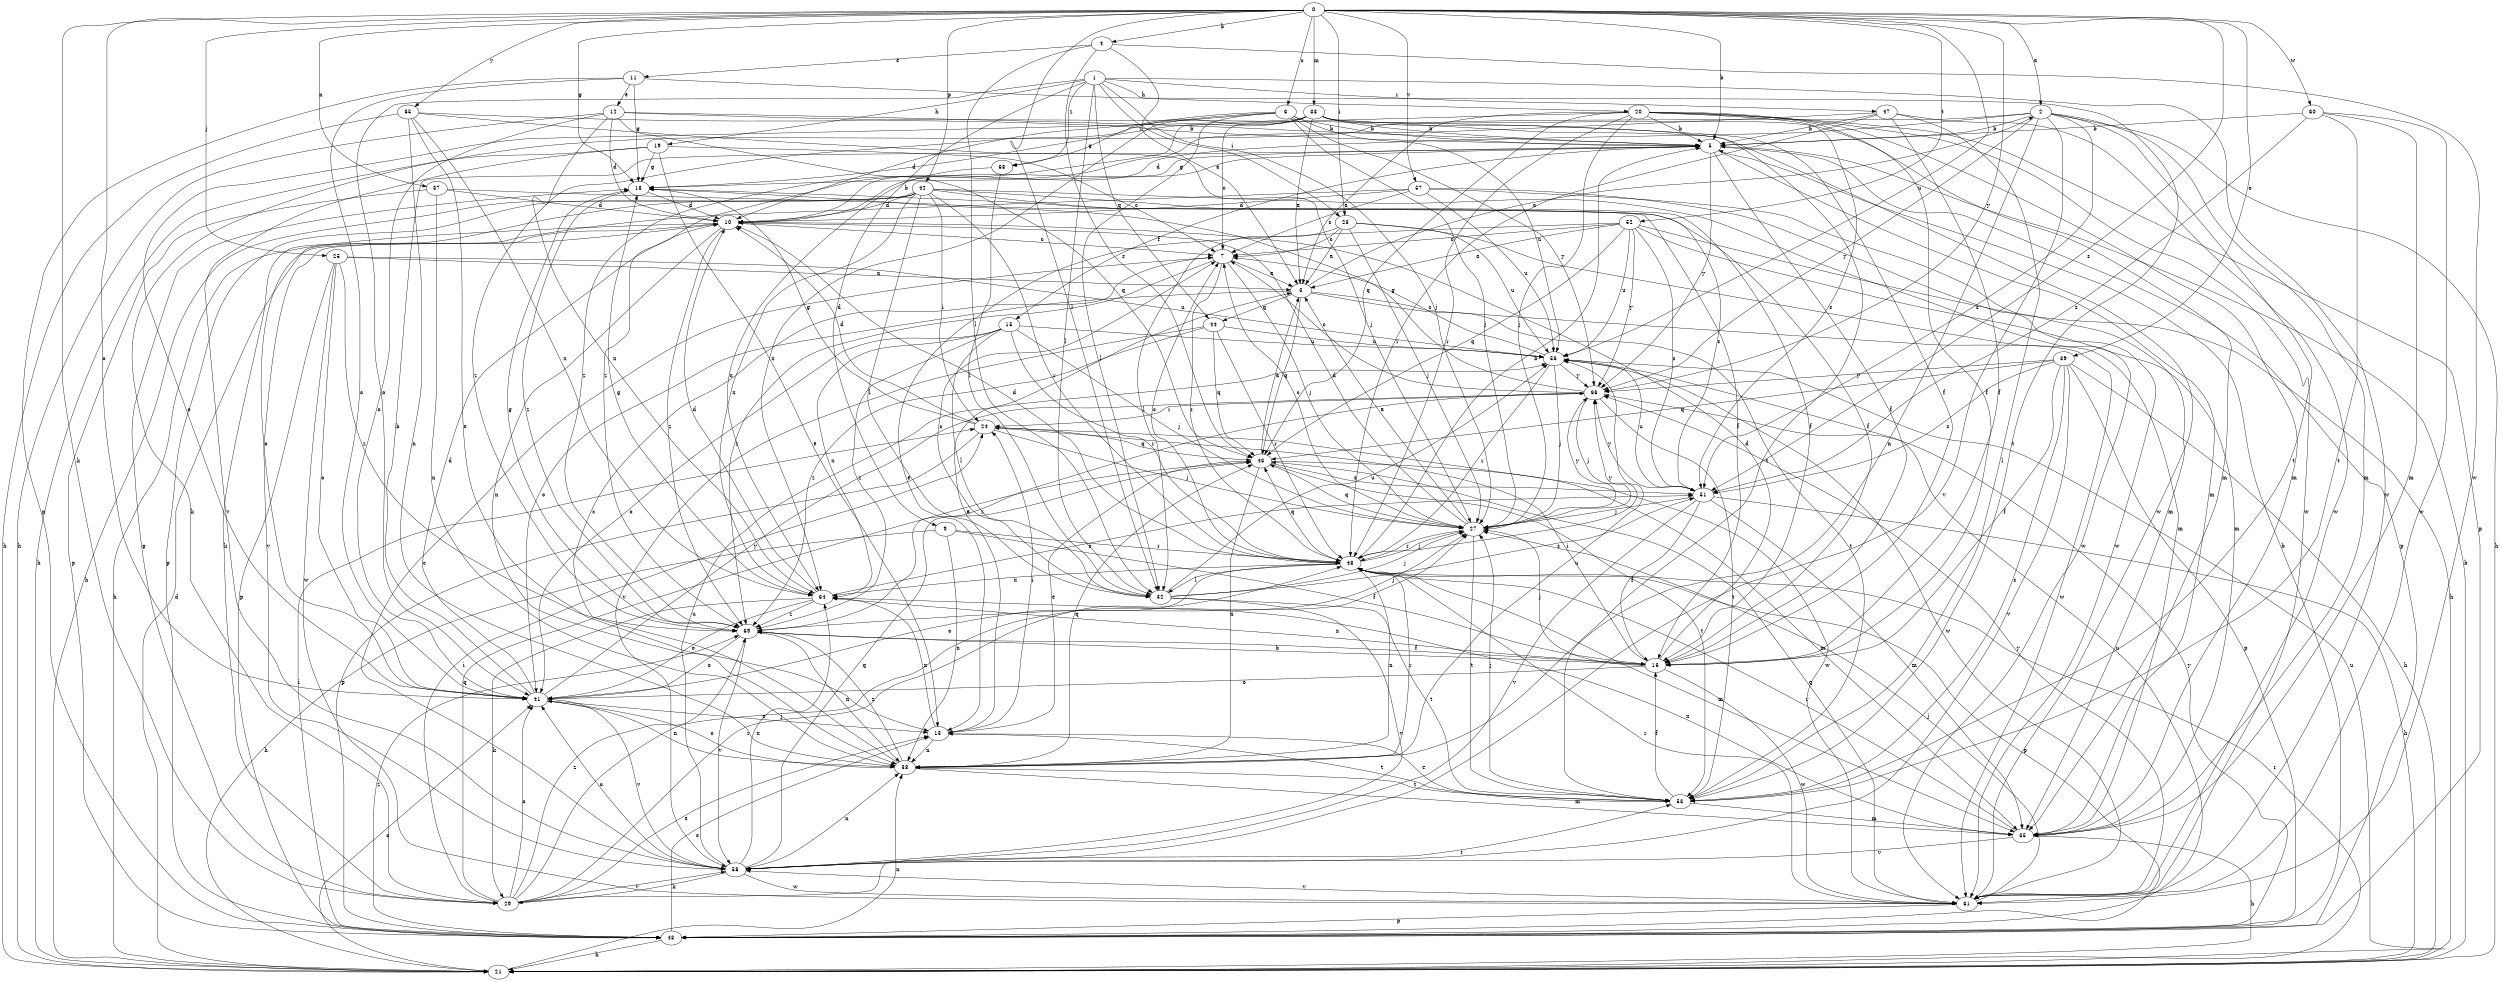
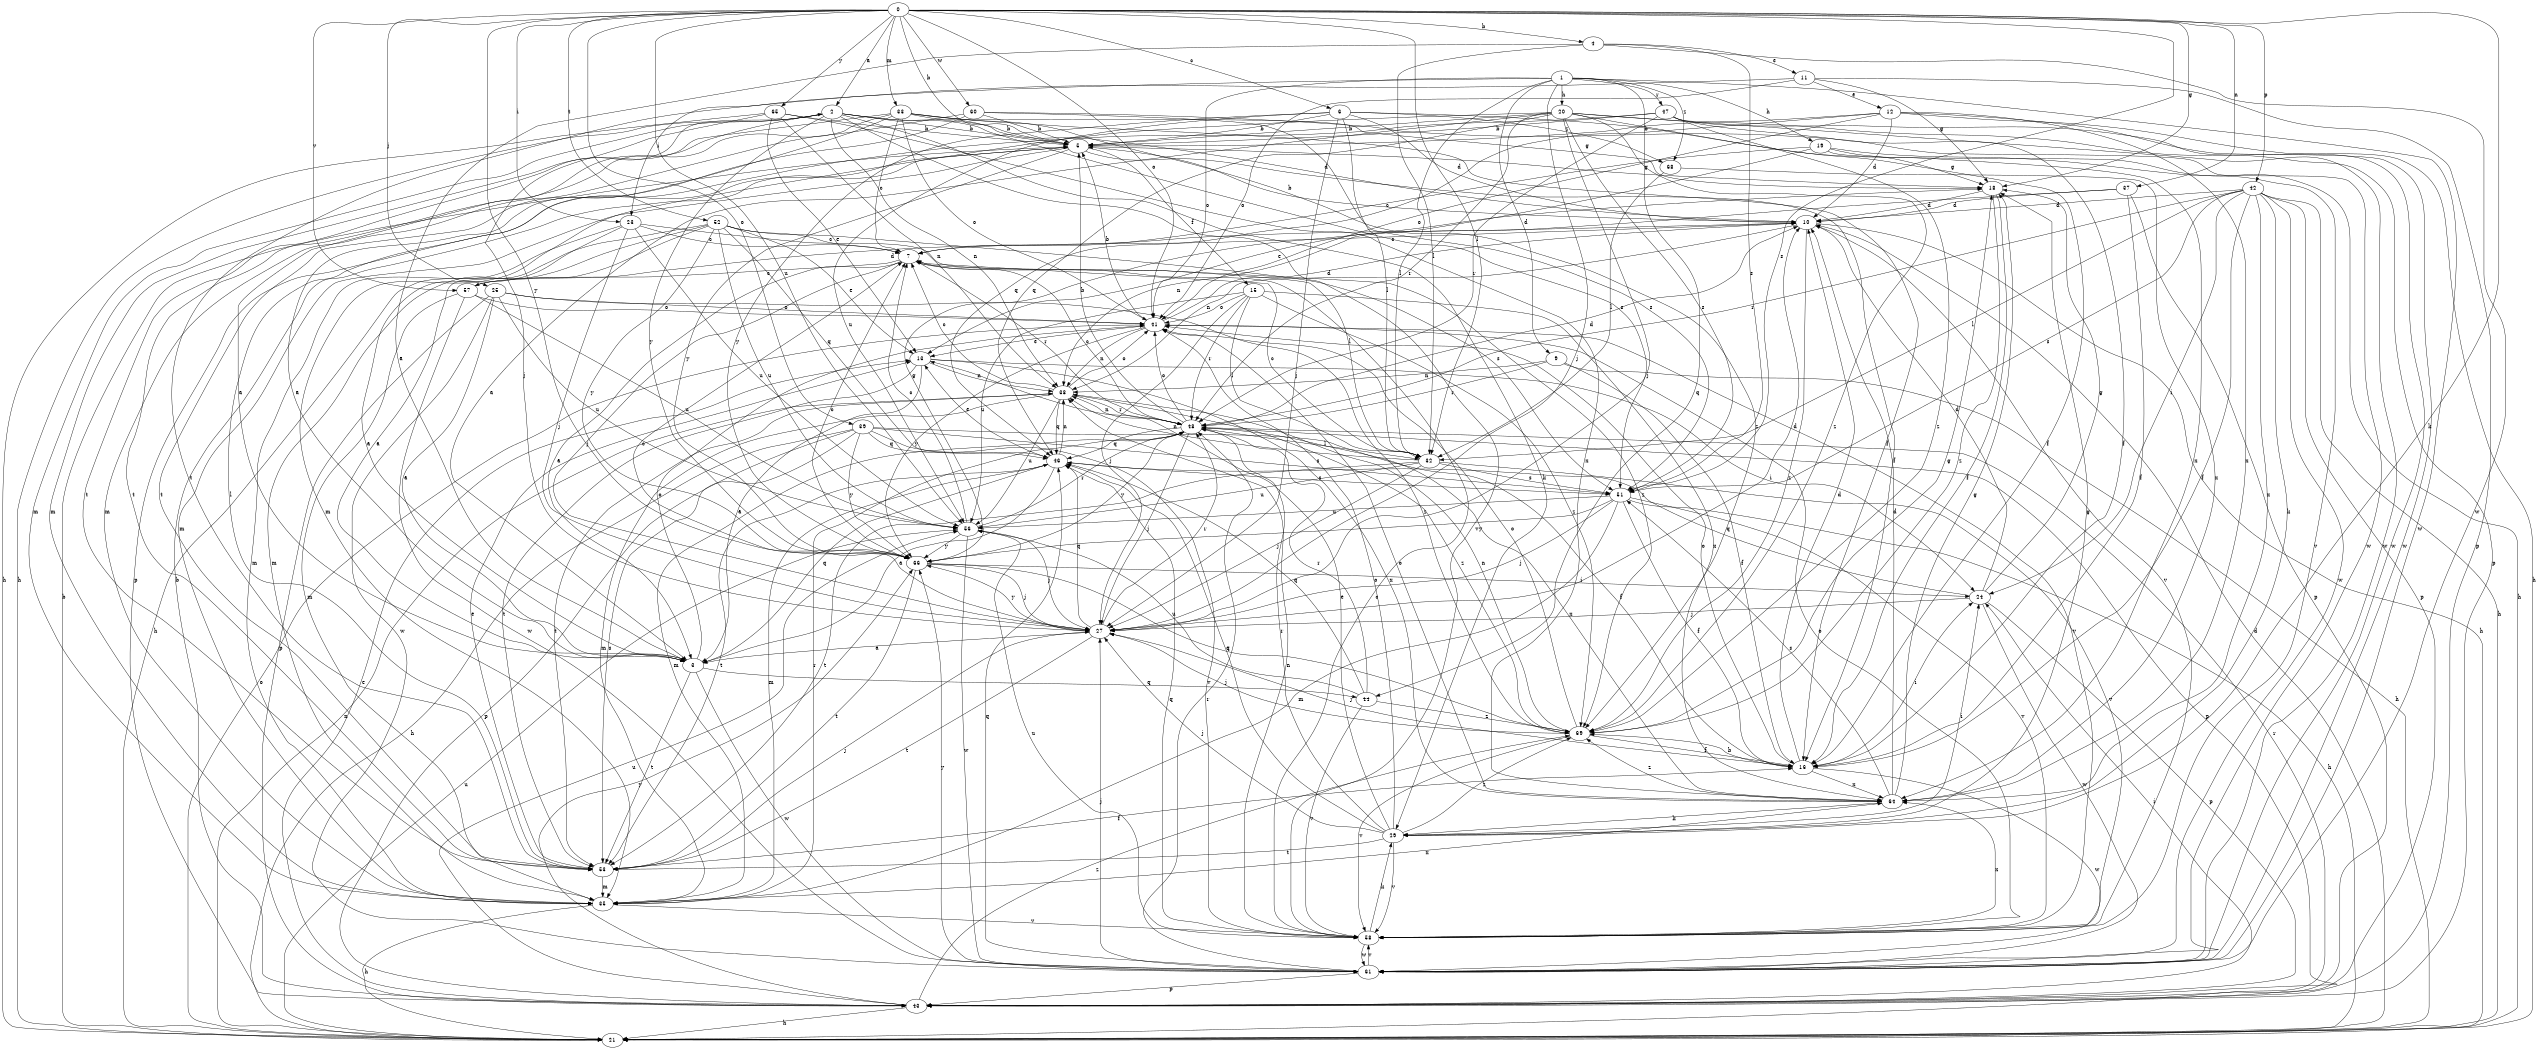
(1326, 216) -> (700, 274)
(1132, 272) -> (1749, 243)
none -> (1243, 445)
